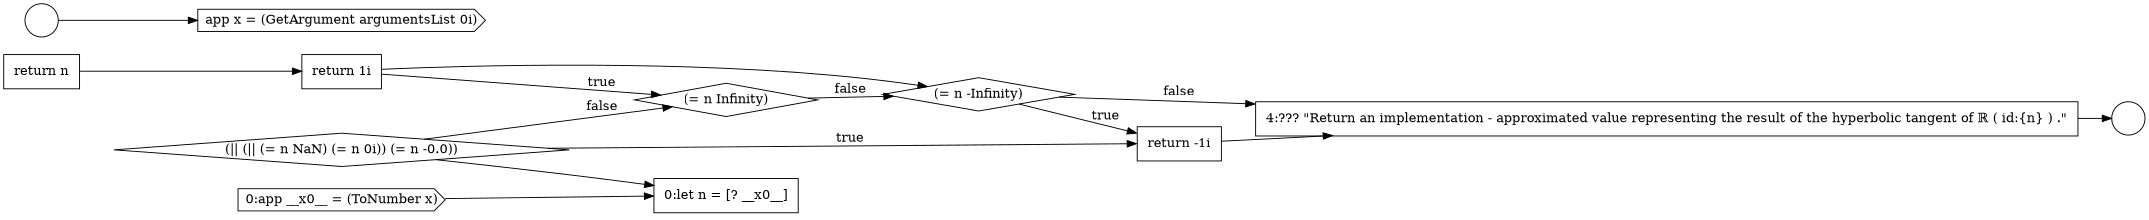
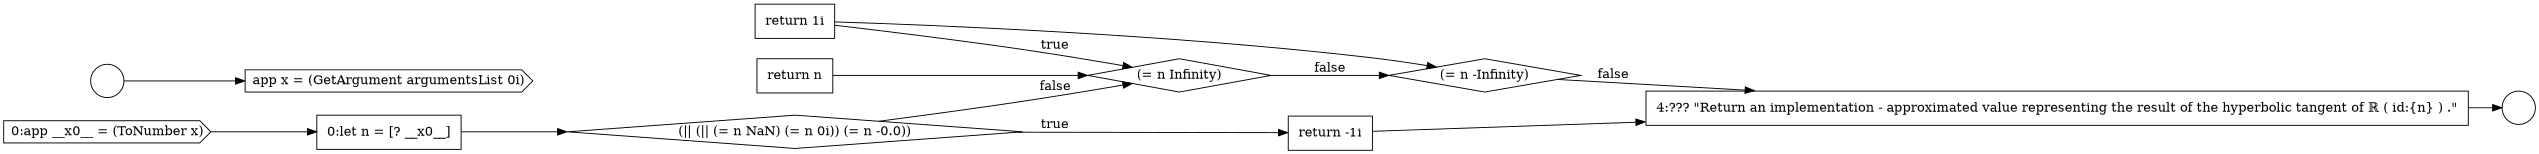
(186, 71) -> (955, 75)
(1073, 117) -> none
(540, 171) -> (509, 132)
